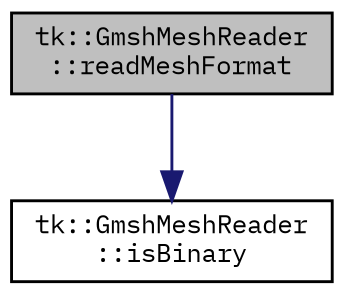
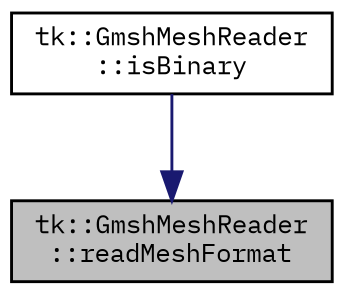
(172, 133) -> (172, 133)
